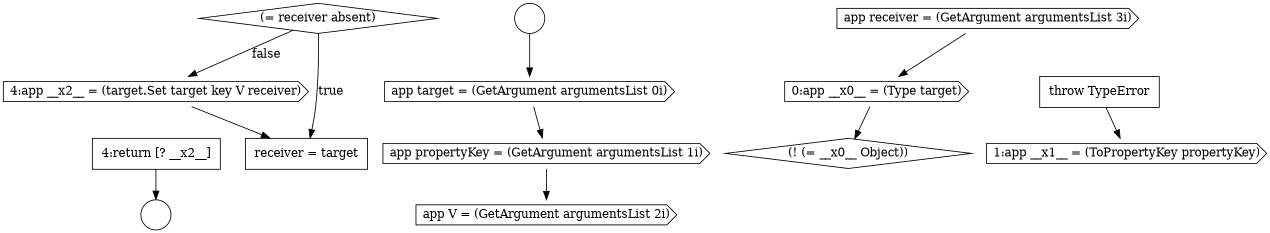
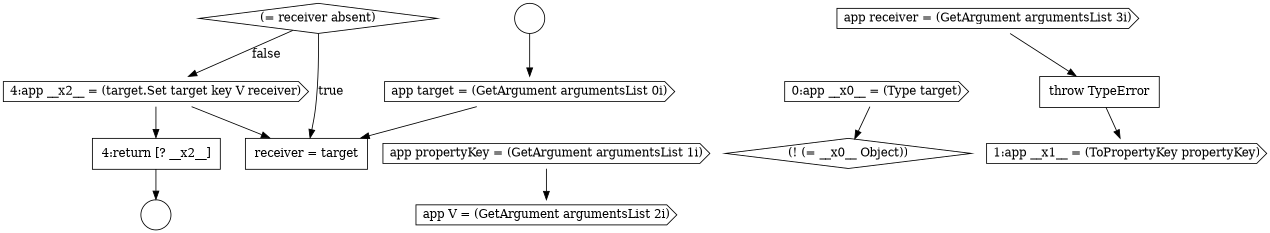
(936, 53) -> (1040, 52)
none -> (156, 118)
(537, 118) -> (423, 121)
